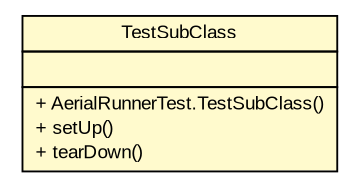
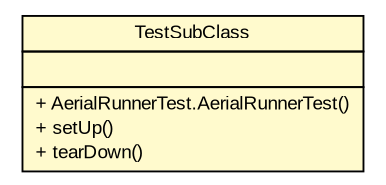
(180, 104) -> (193, 104)
